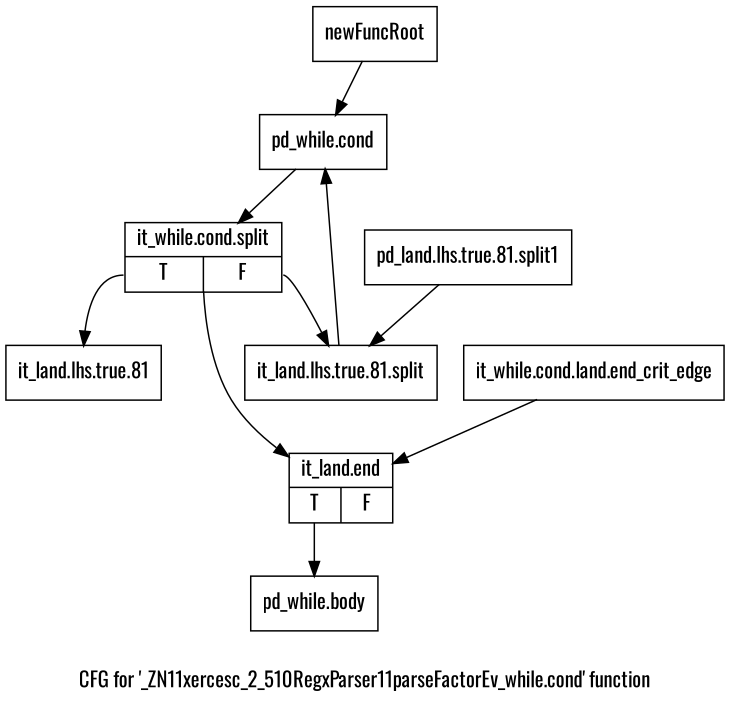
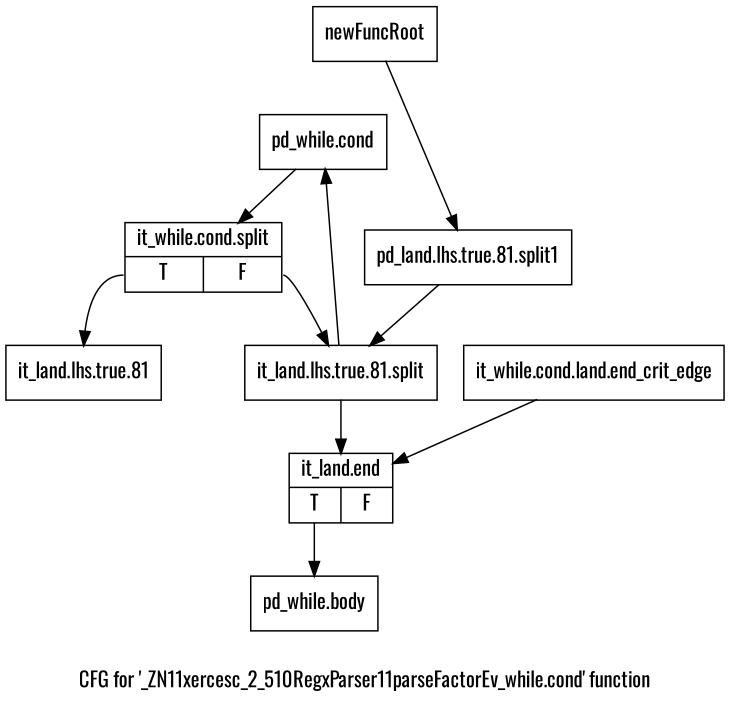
(352, 81) -> (418, 138)
(221, 379) -> (341, 419)
